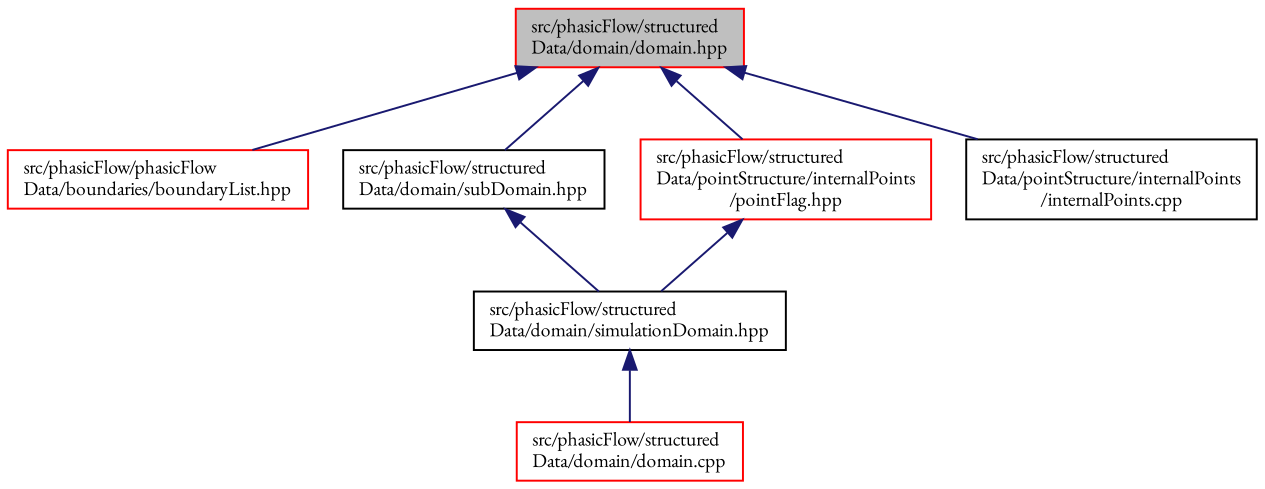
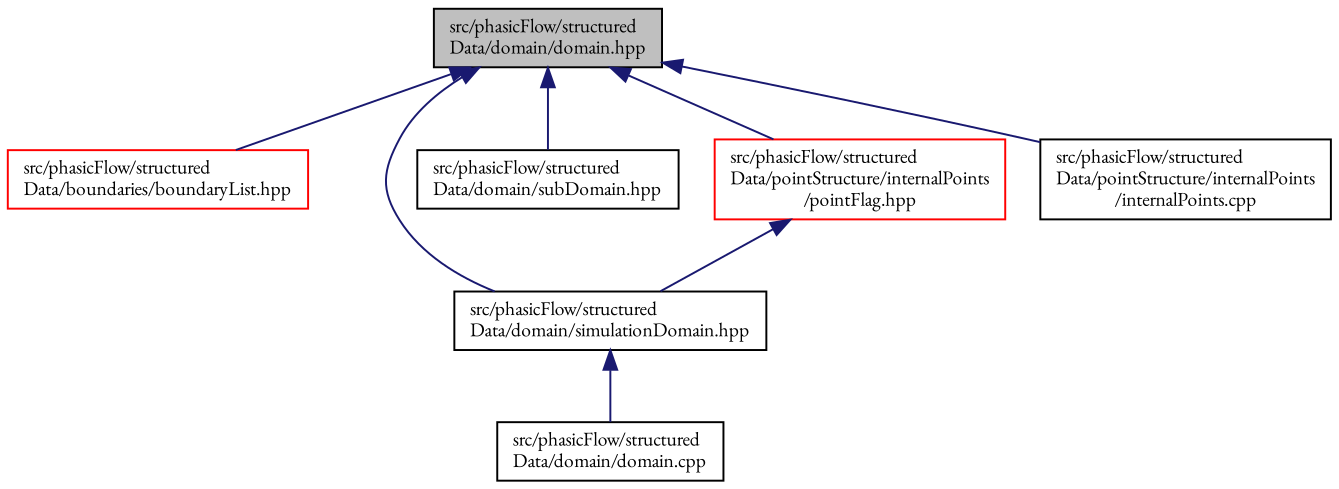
(630, 38) -> (548, 38)
(158, 179) -> (158, 179)
(560, 257) -> (388, 195)
(630, 451) -> (610, 451)
